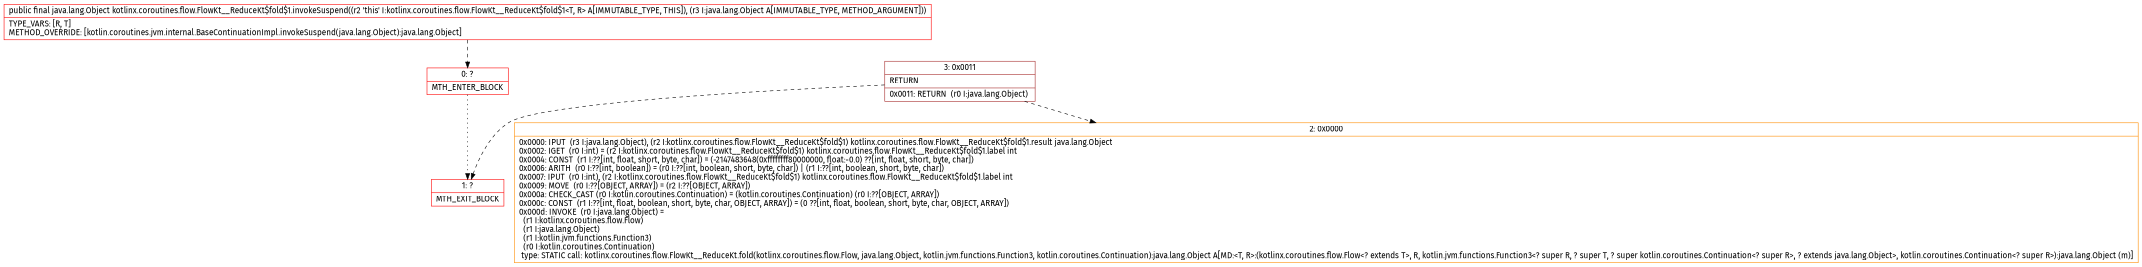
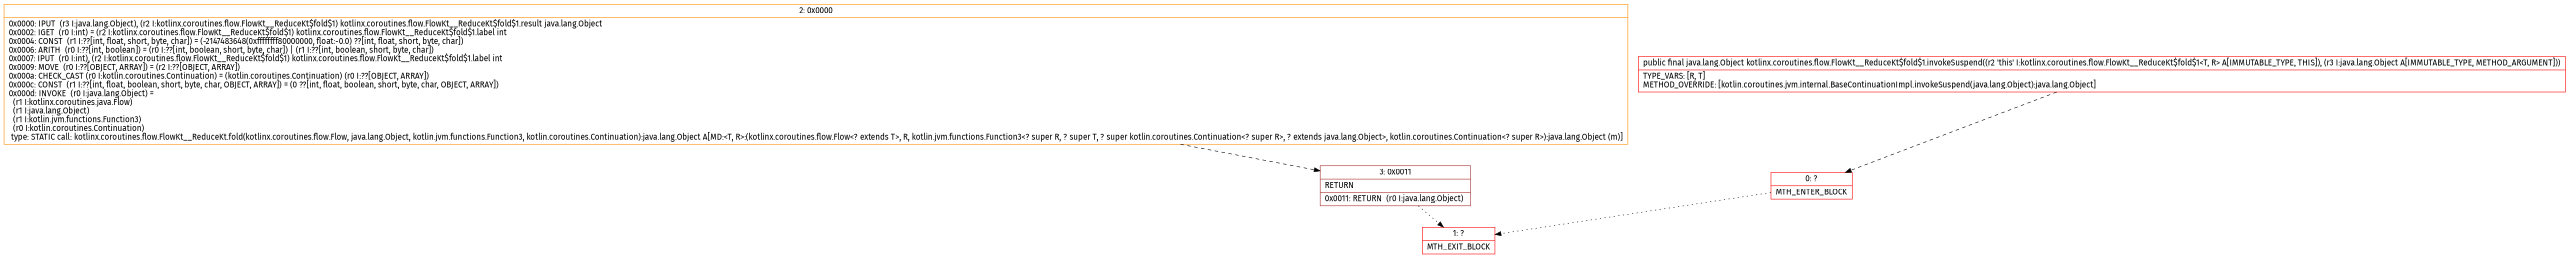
(664, 98) -> (1429, 215)
(1057, 111) -> (1247, 157)
(581, 221) -> (71, 102)
